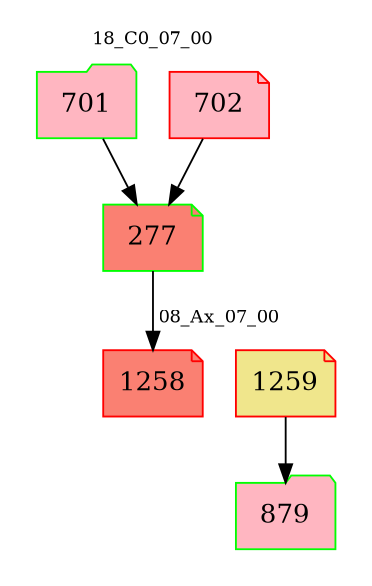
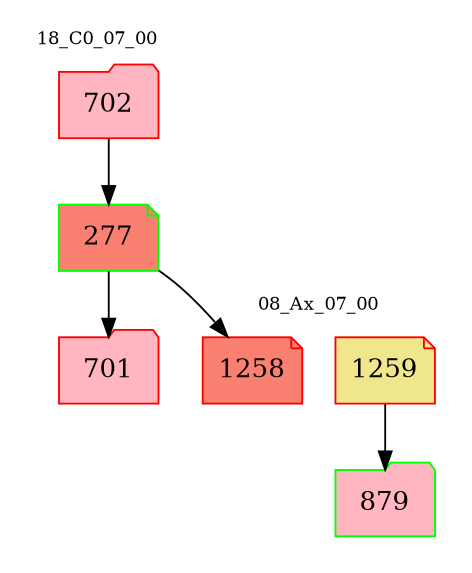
(87, 105) -> (109, 370)
(219, 105) -> (109, 105)
(116, 163) -> (109, 295)
